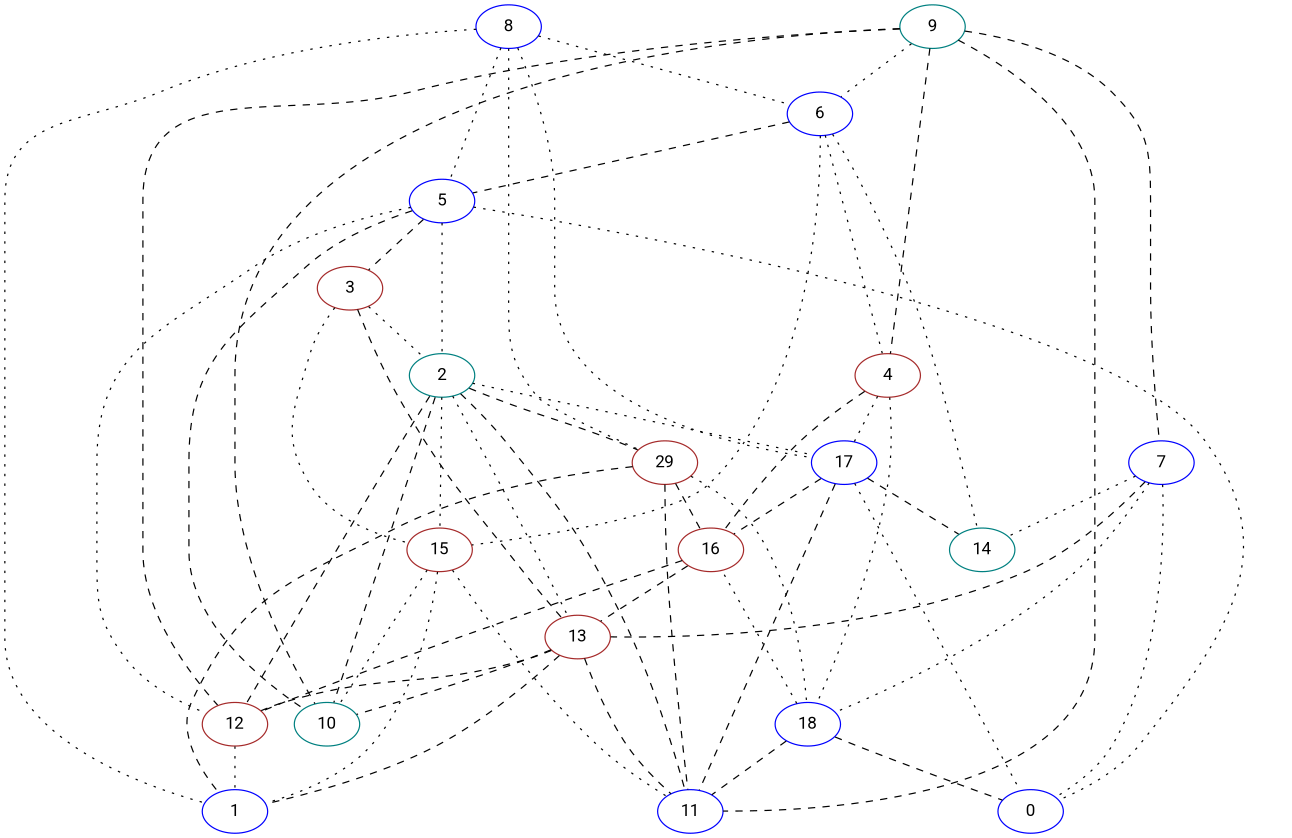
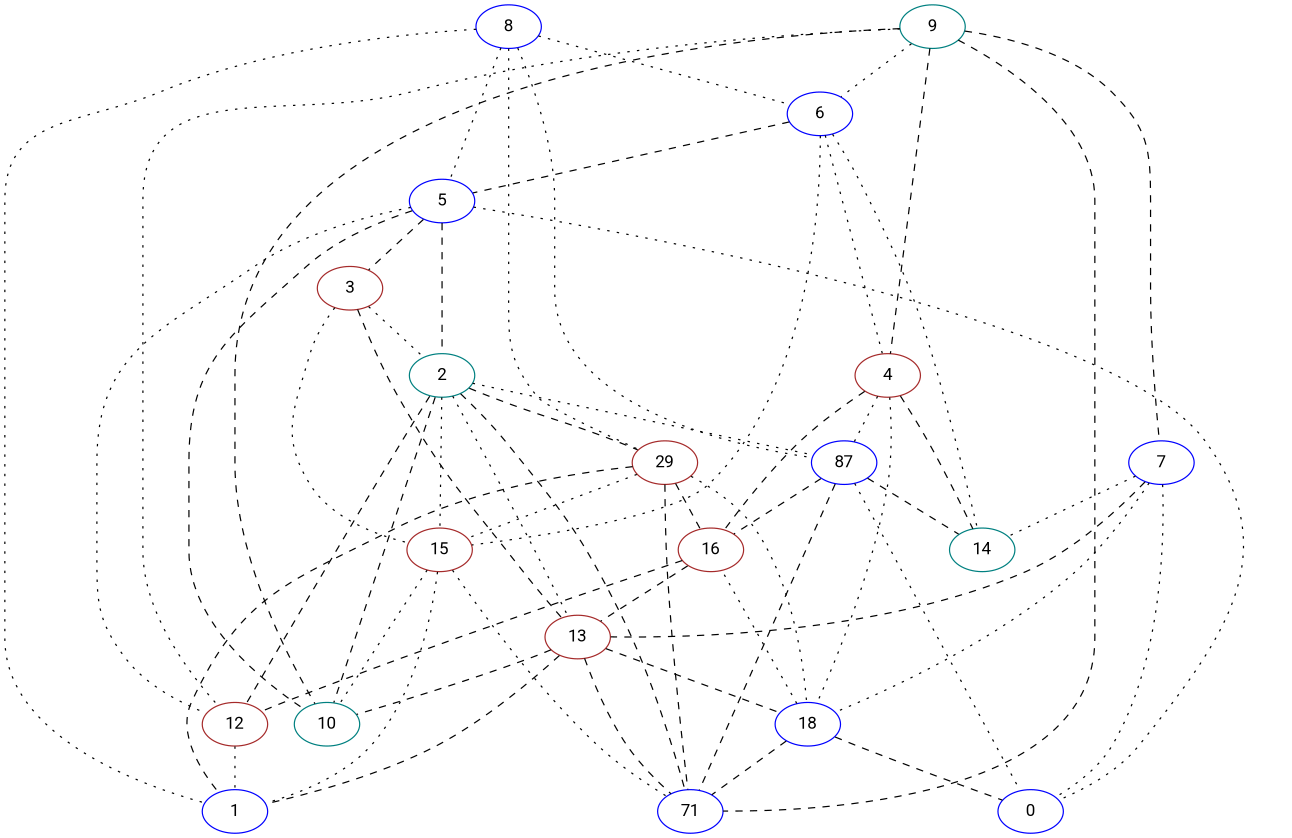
(235, 109) -> (235, 109)
(442, 288) -> (442, 288)
none -> (939, 461)
(844, 463) -> (844, 463)
none -> (548, 508)
(399, 681) -> (693, 681)
(690, 811) -> (690, 811)
